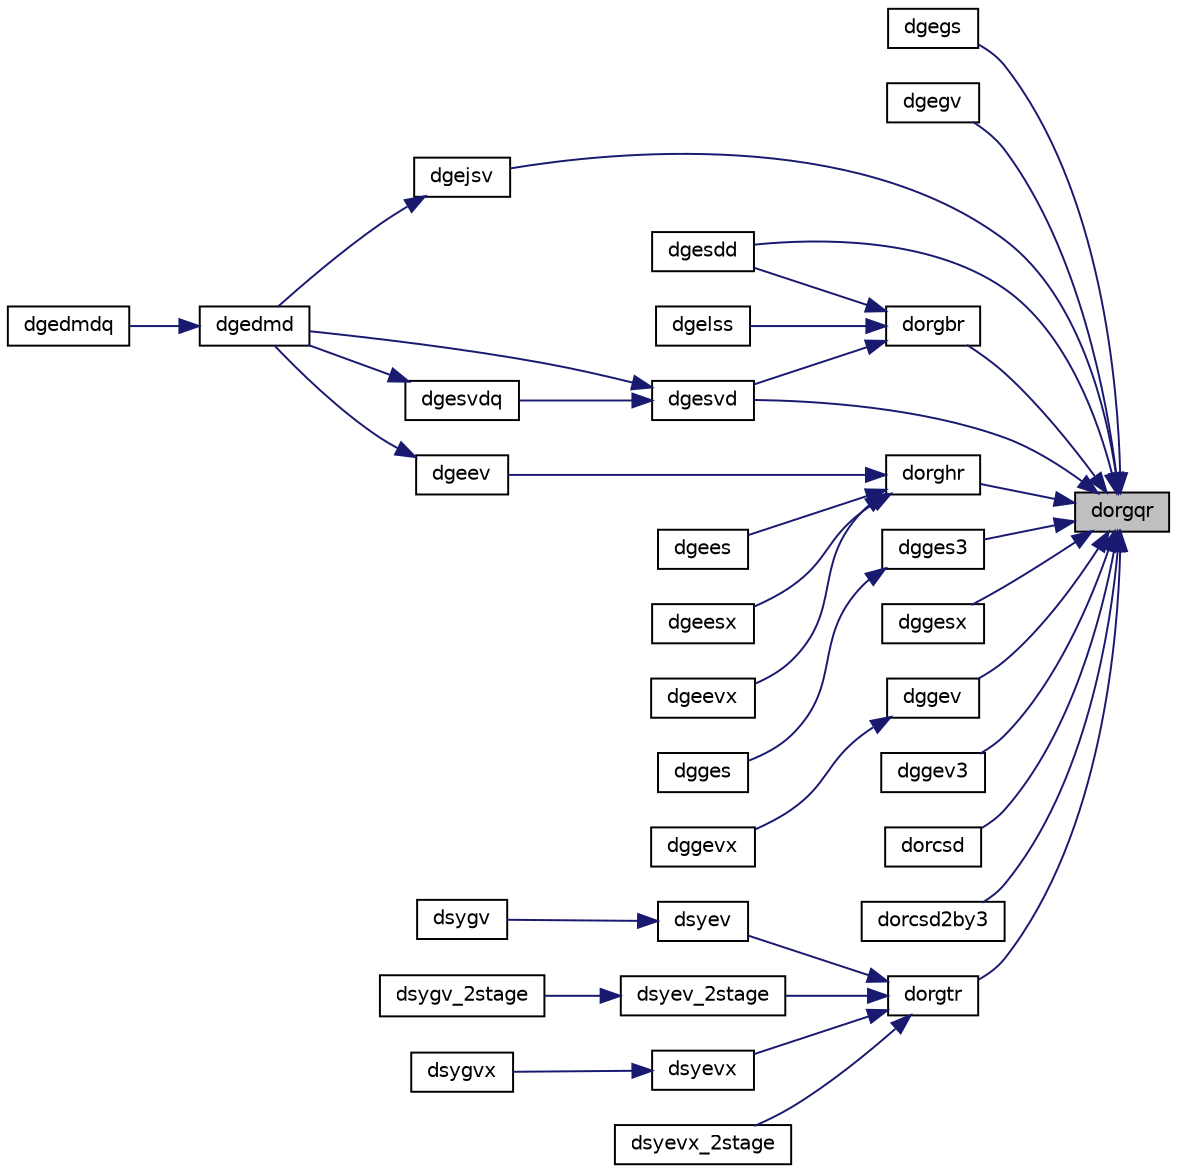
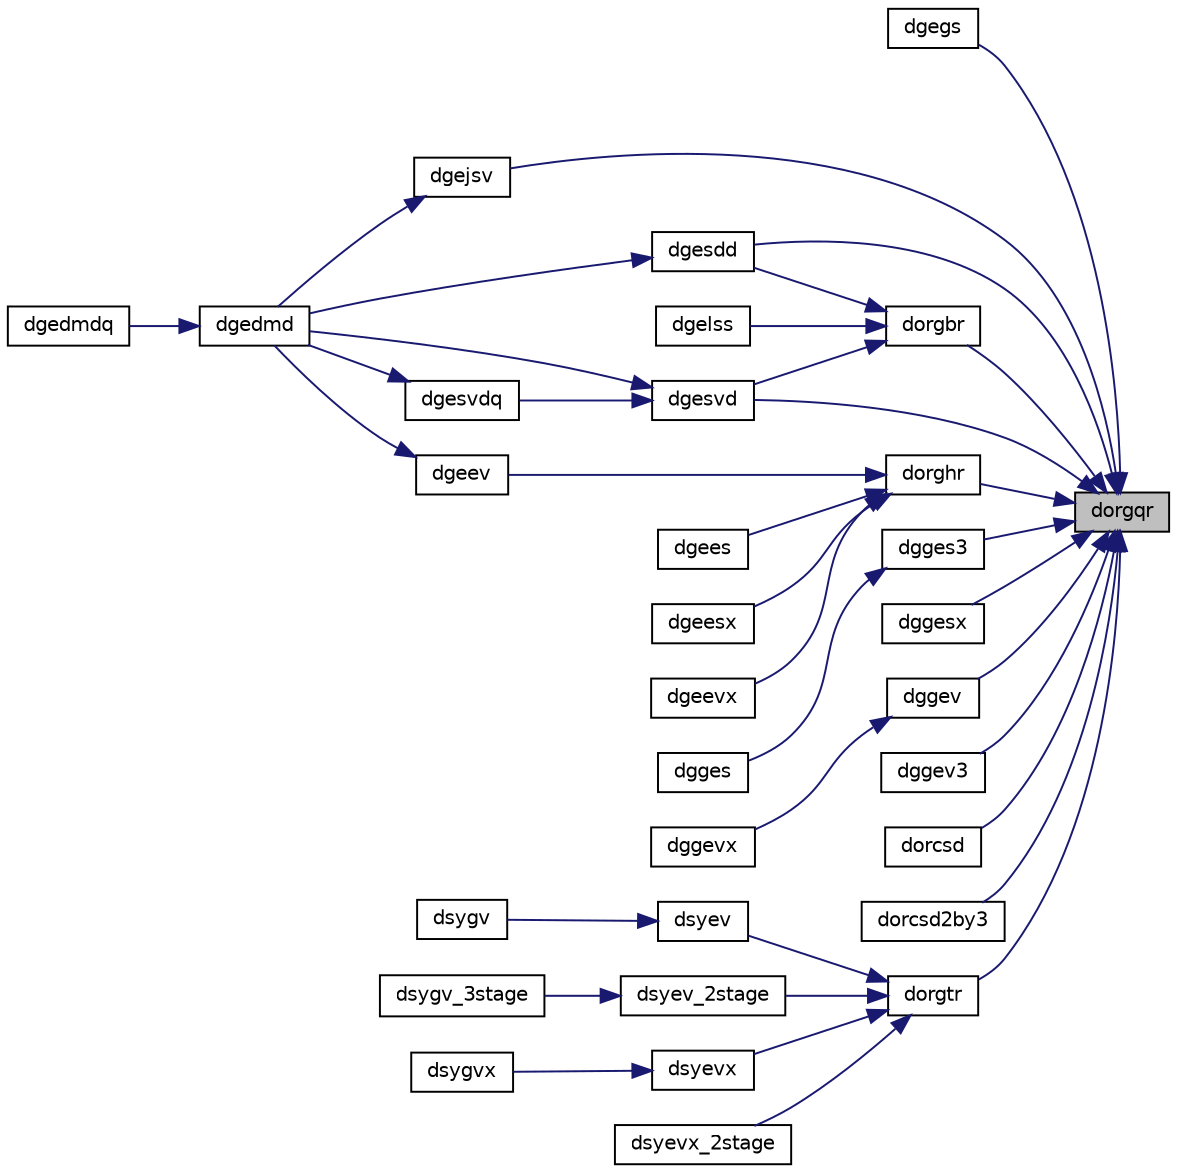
(933, 103) -> none
none -> (470, 283)
(462, 996) -> (462, 996)
